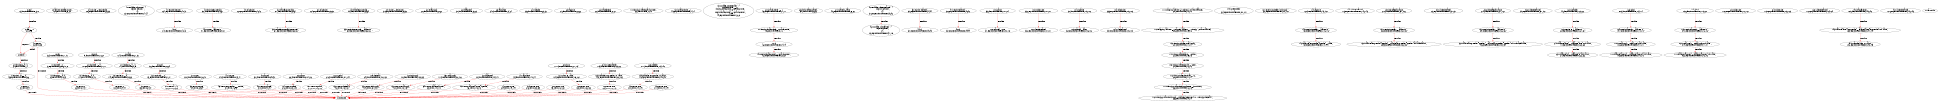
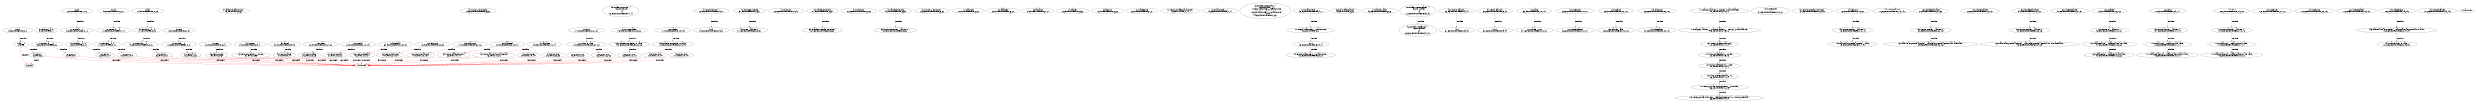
(21, 59) -> none
